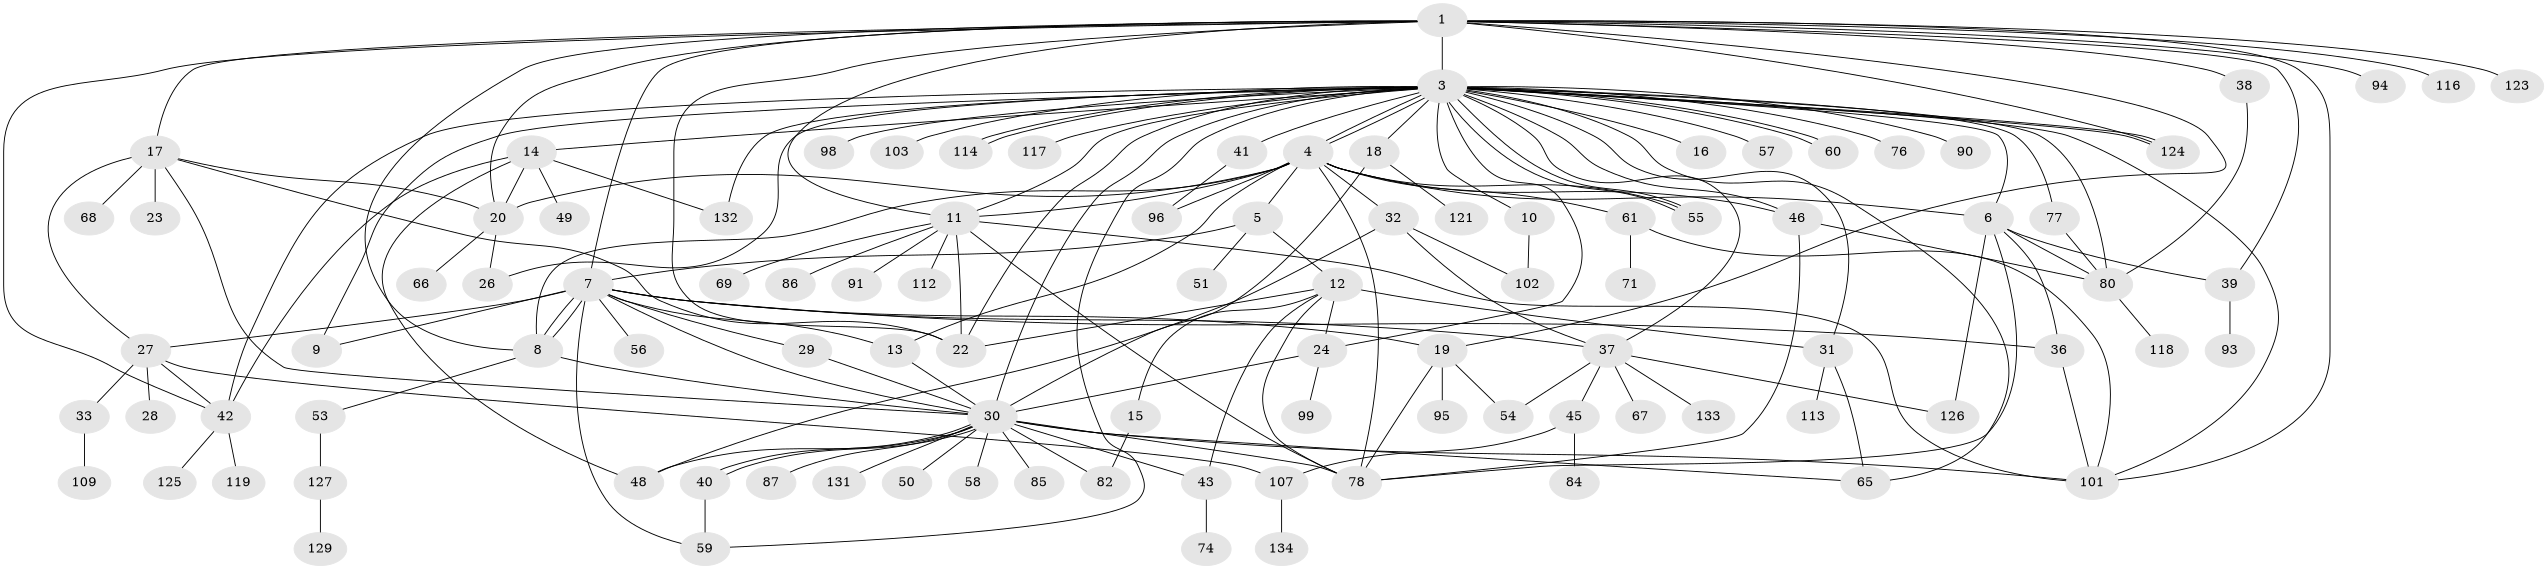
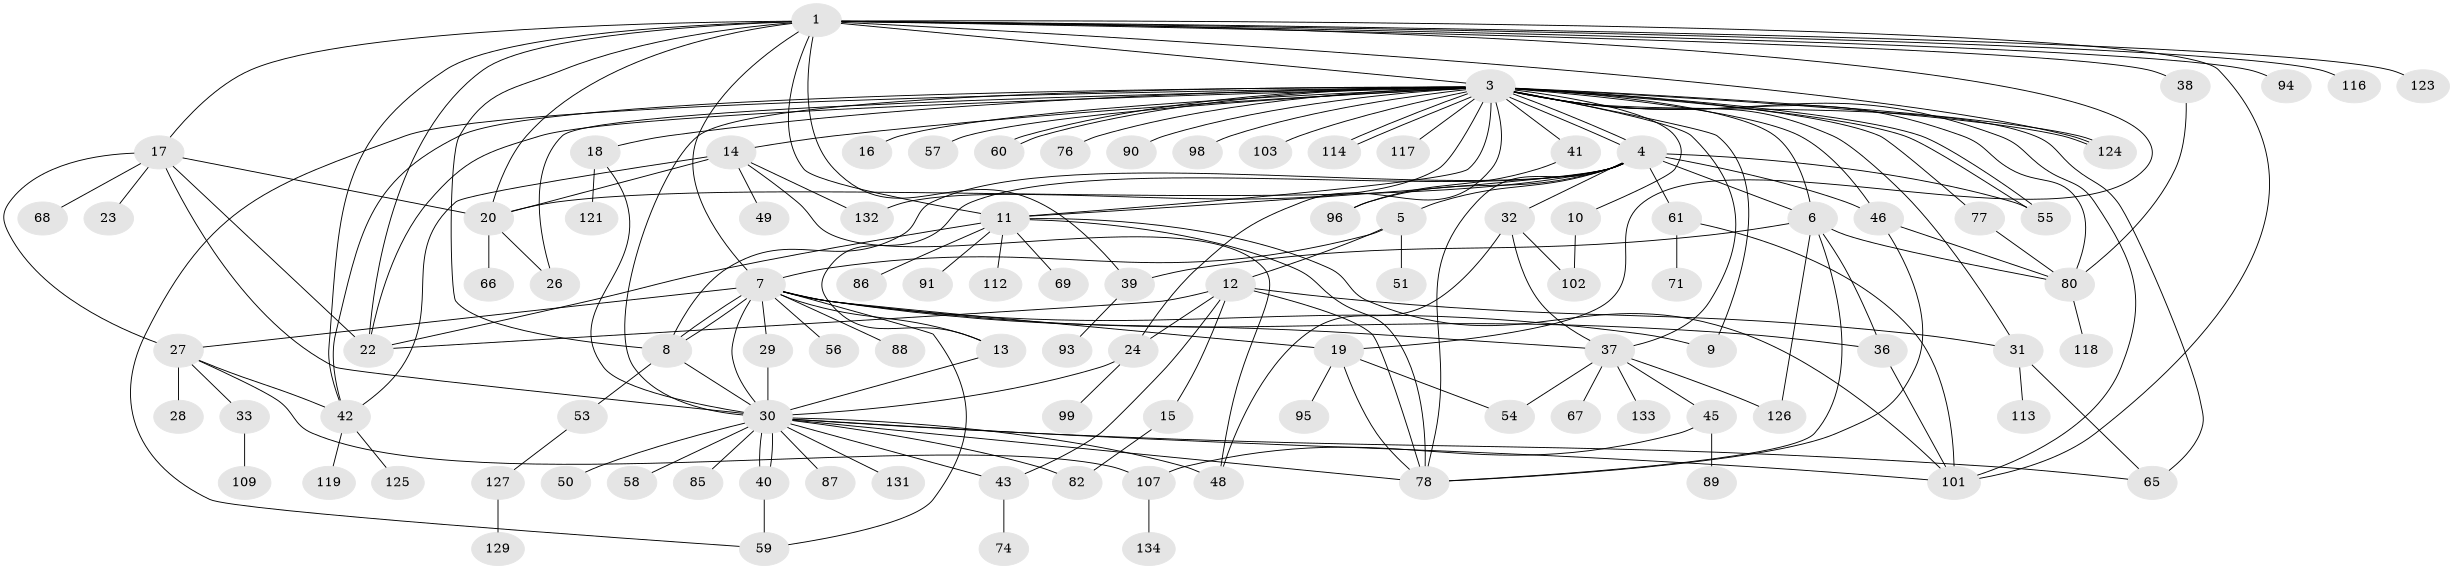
none -> (900, 351)
(1574, 483) -> (1712, 483)
